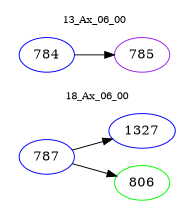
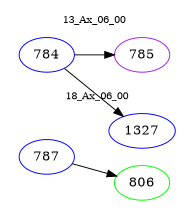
(88, 146) -> (95, 93)
